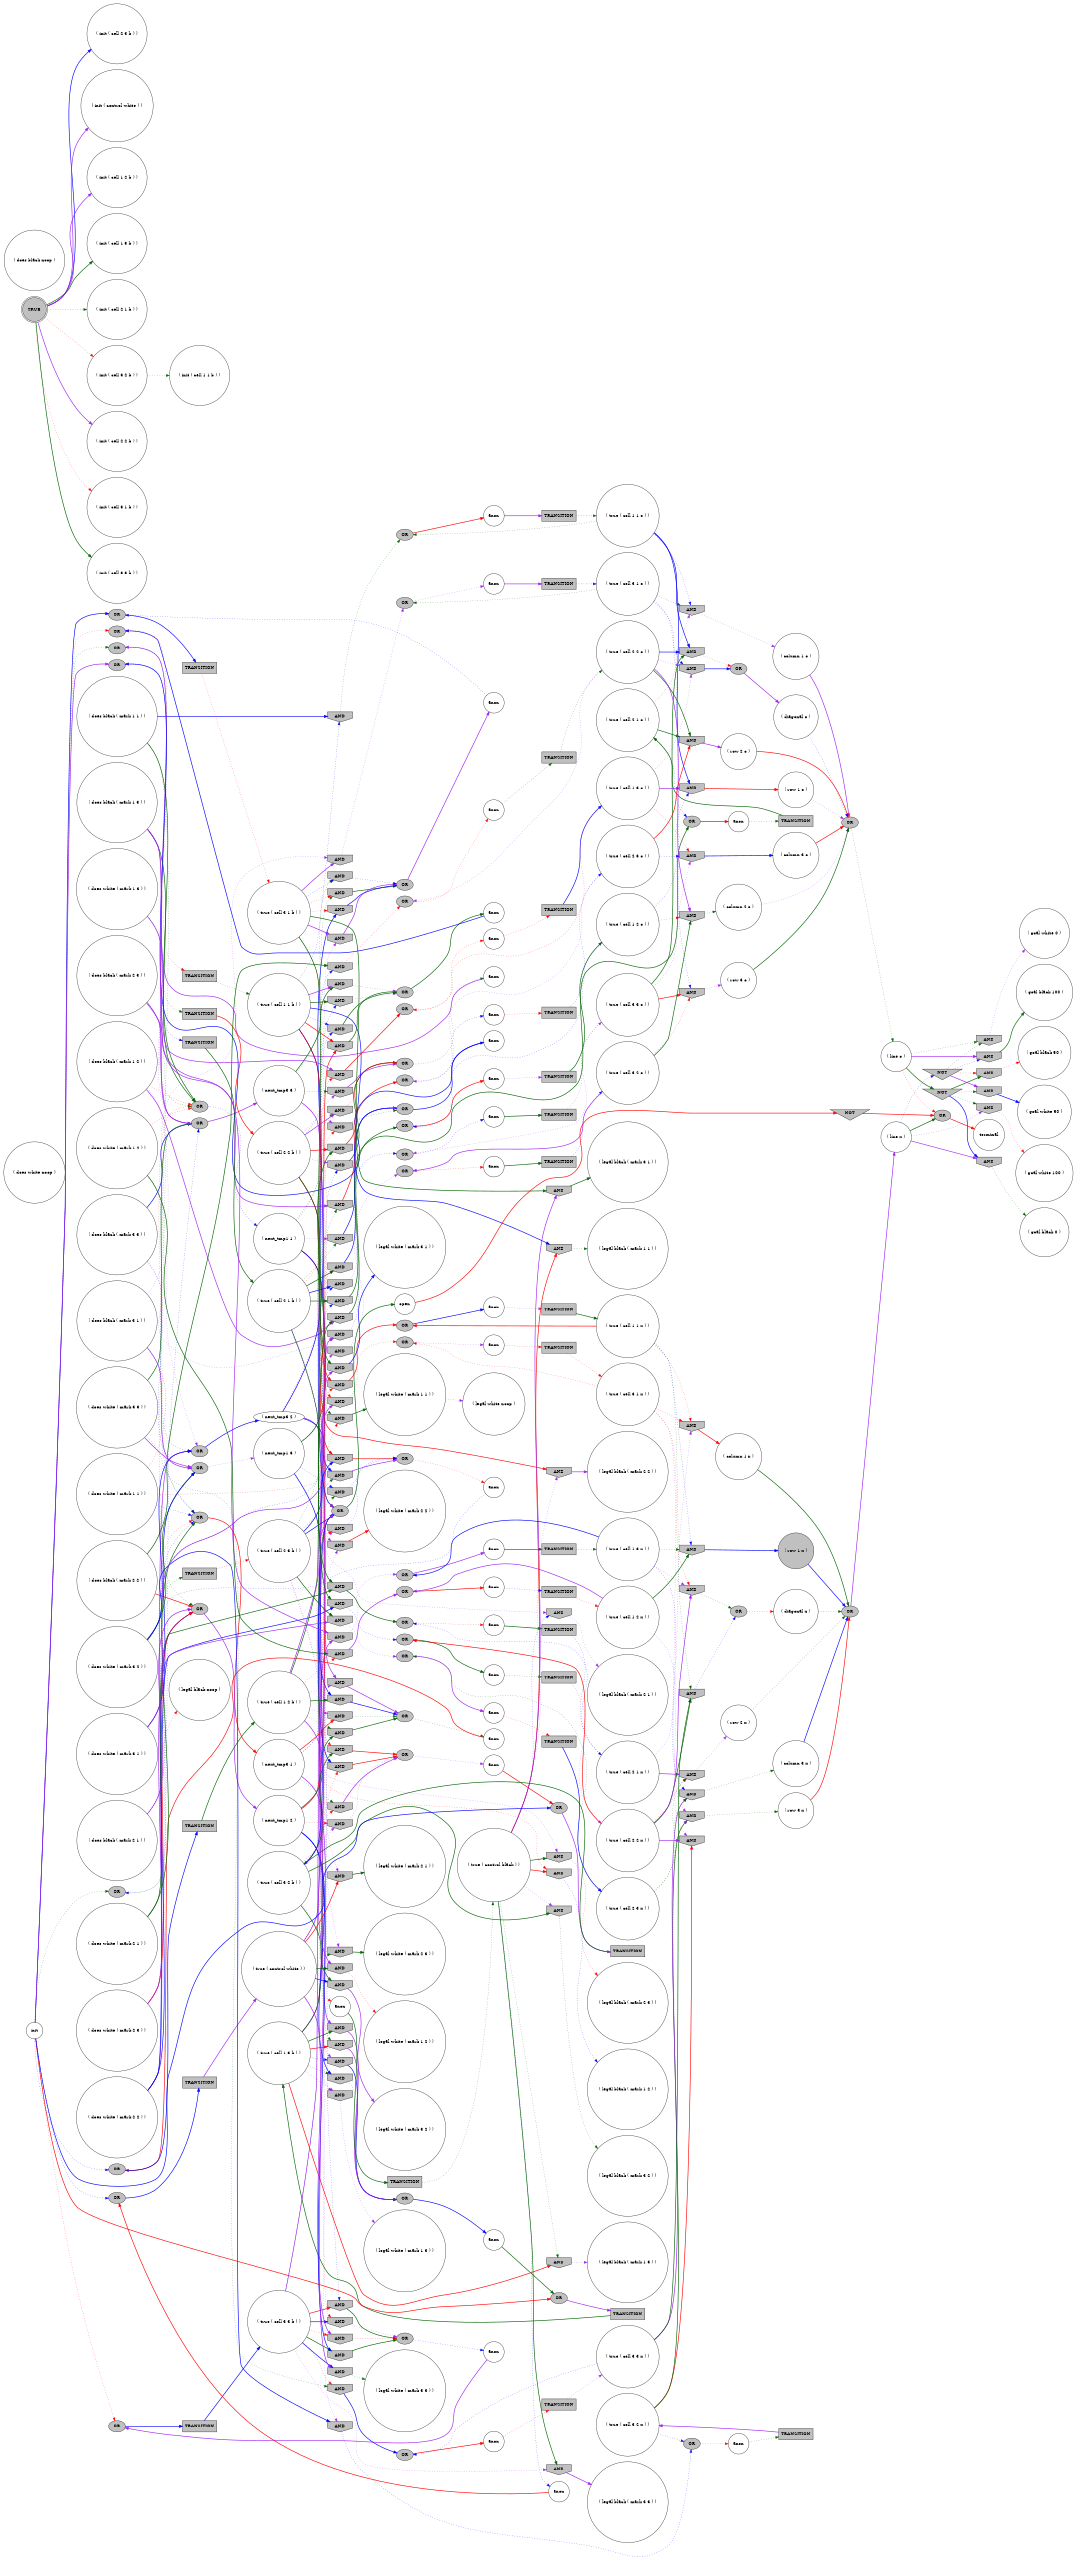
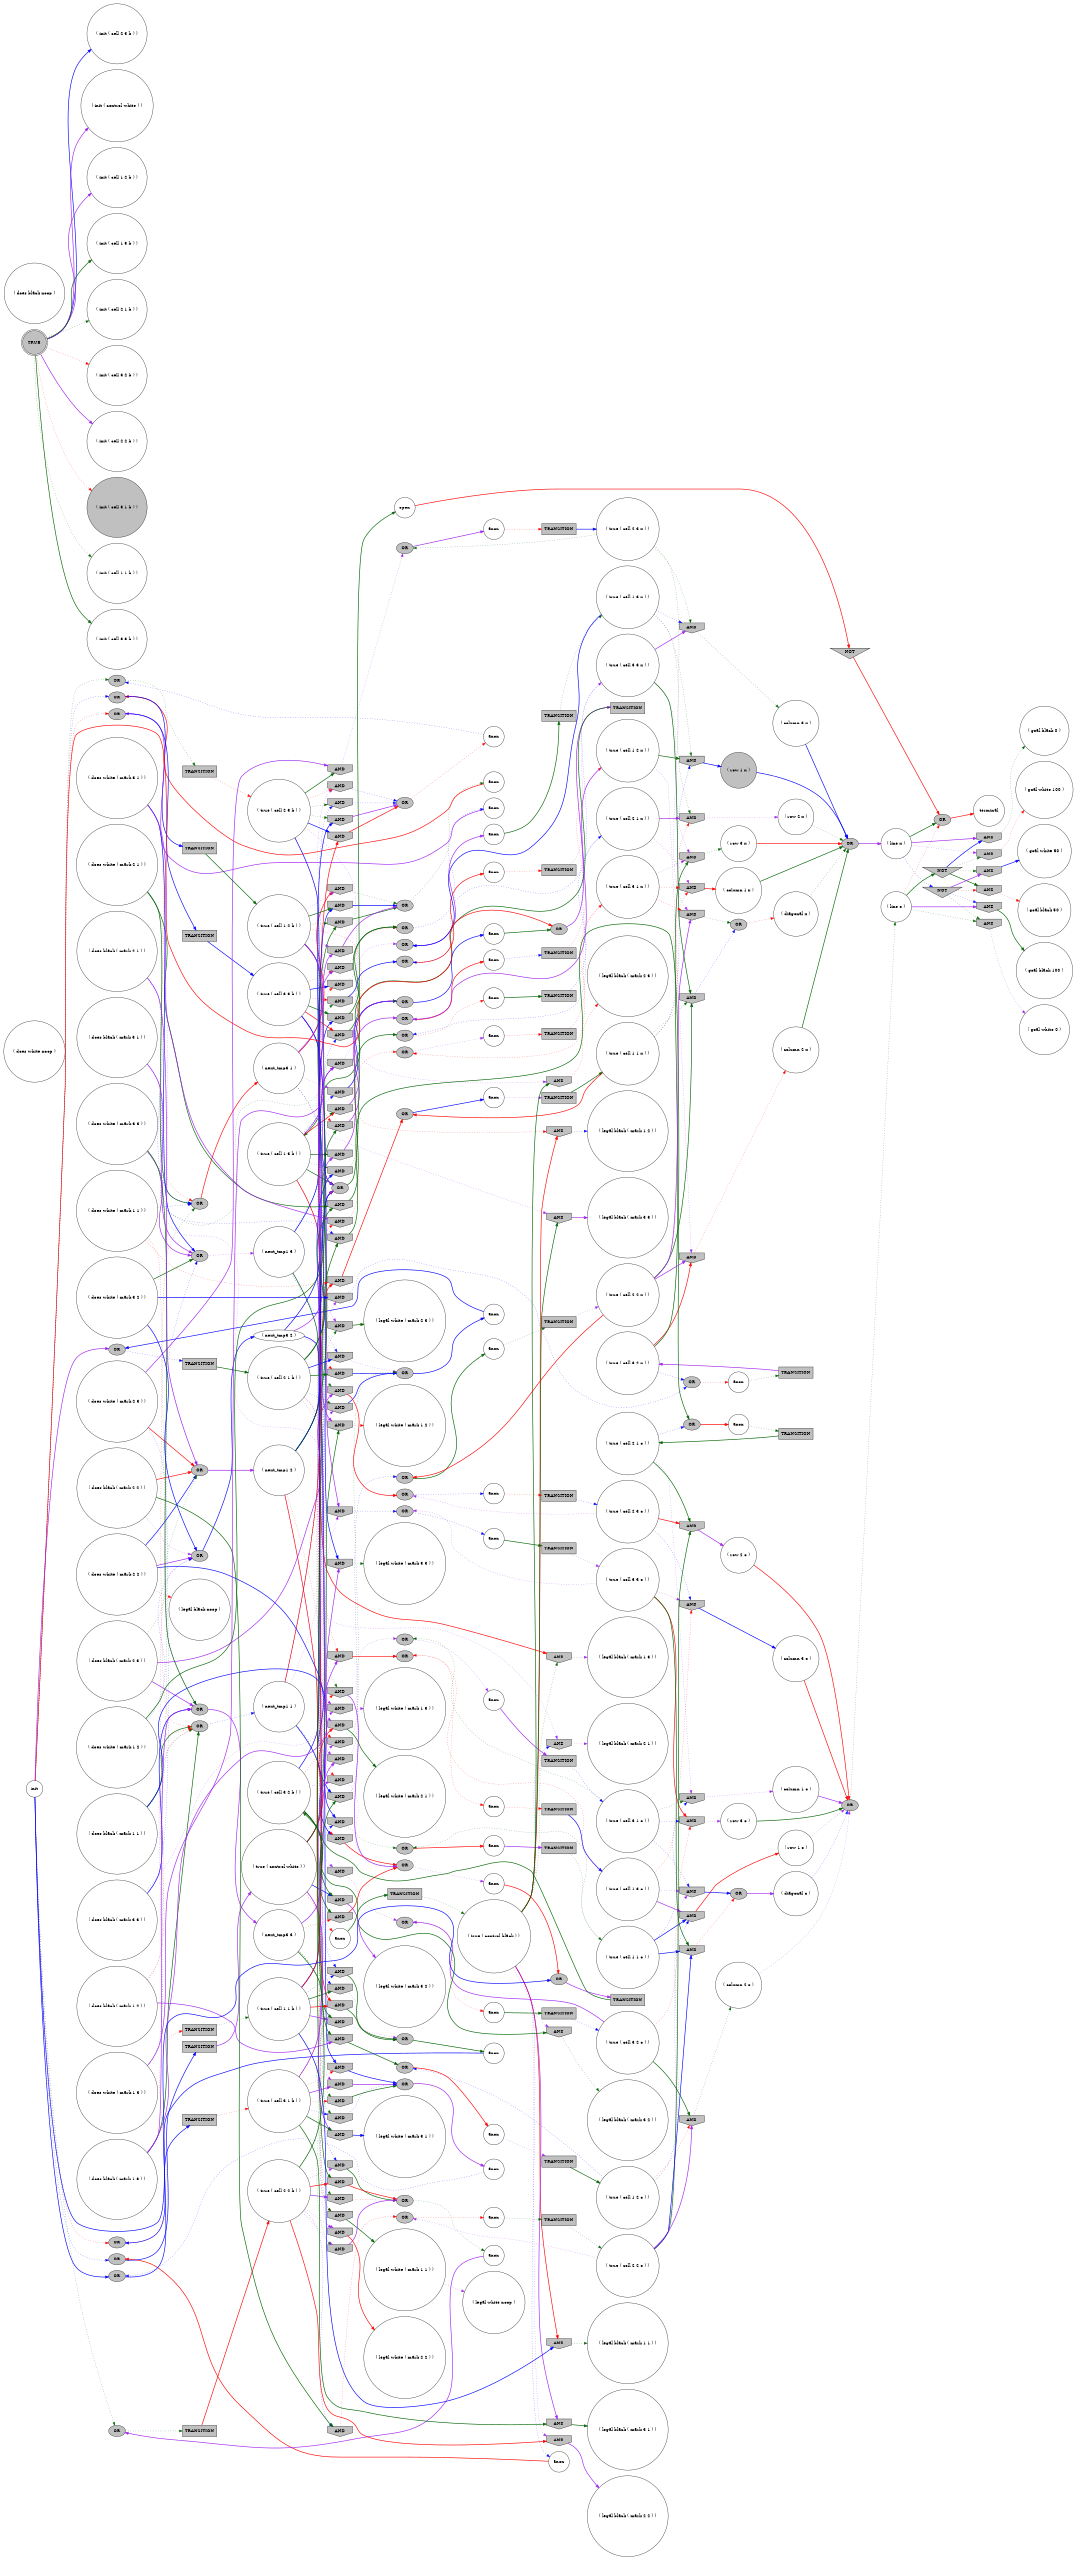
(157, 375) -> (49, 471)
(117, 507) -> (117, 507)
none -> (796, 1050)
